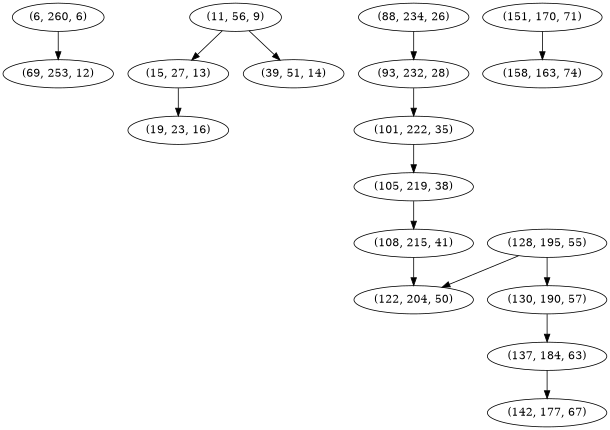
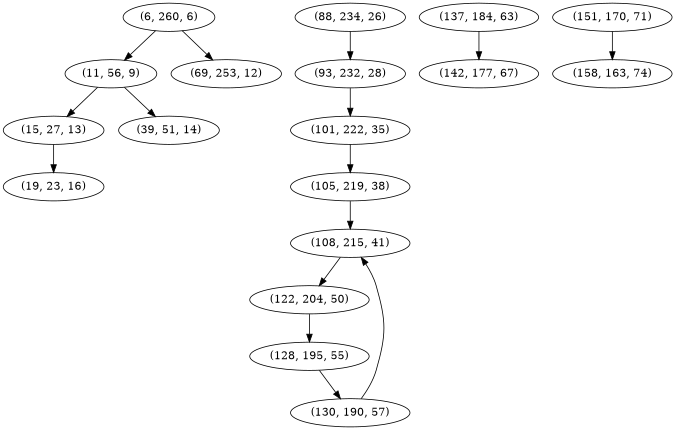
none -> (143, 43)
(484, 270) -> (309, 324)
(547, 324) -> (384, 332)
